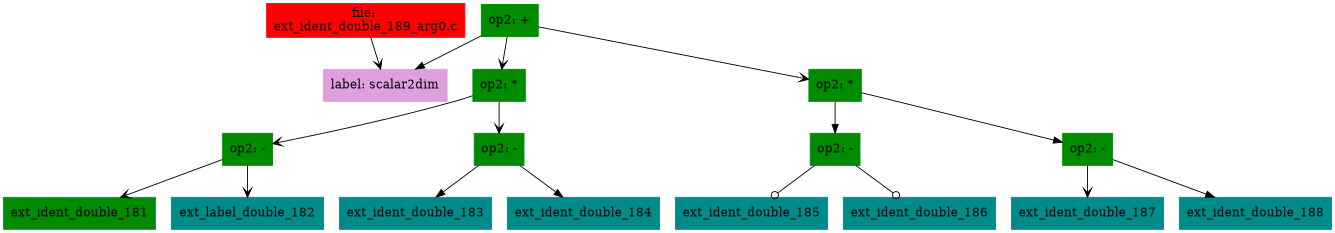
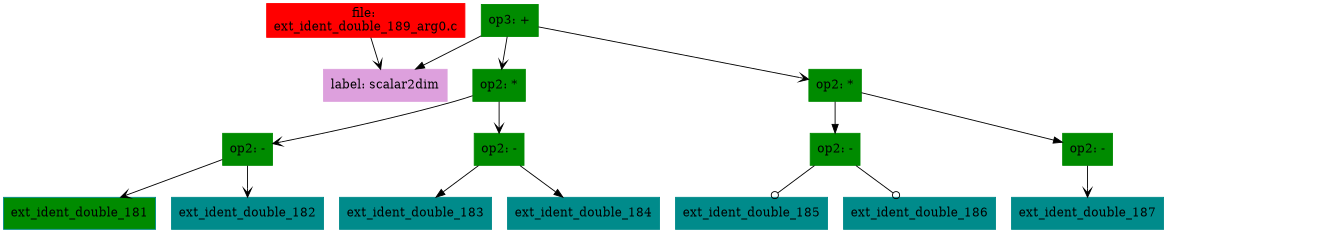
(510, 20) -> (510, 20)
(248, 213) -> (248, 213)
(1256, 213) -> none
